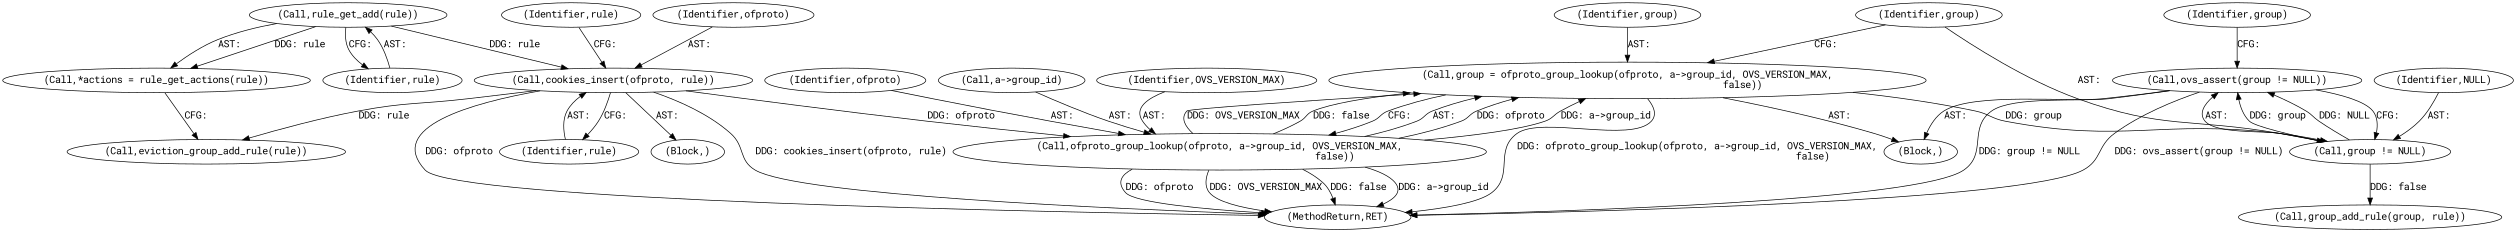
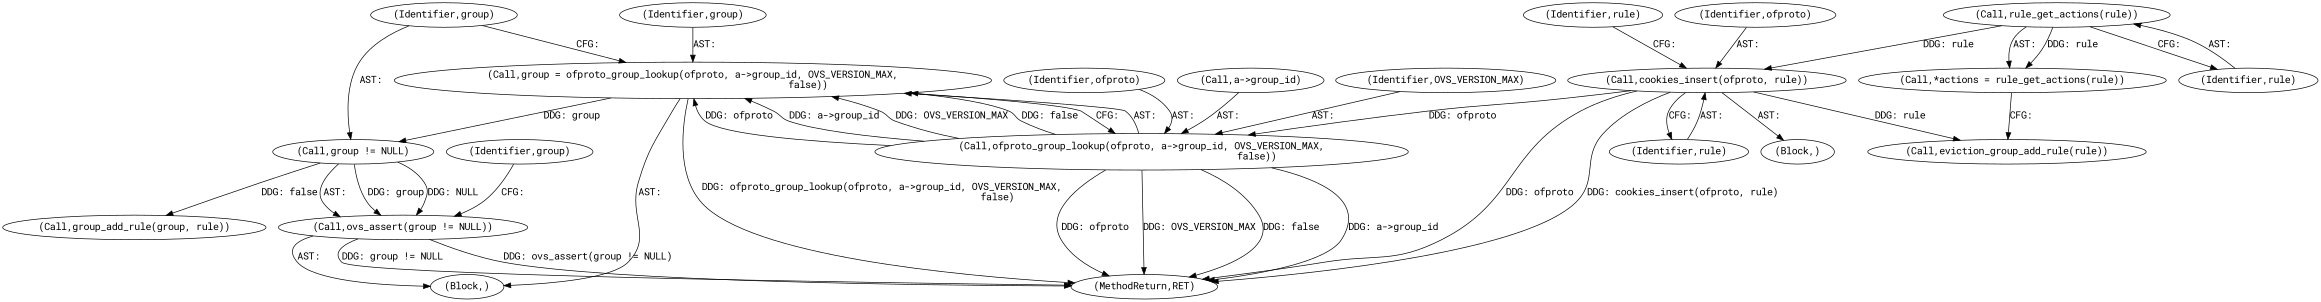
(348, 15) -> (2057, 15)
(2444, 80) -> none
(2357, 101) -> none
